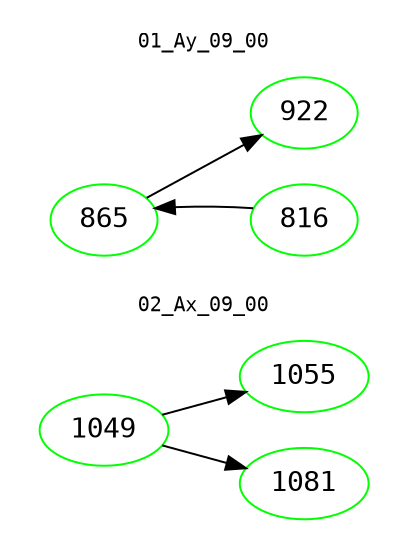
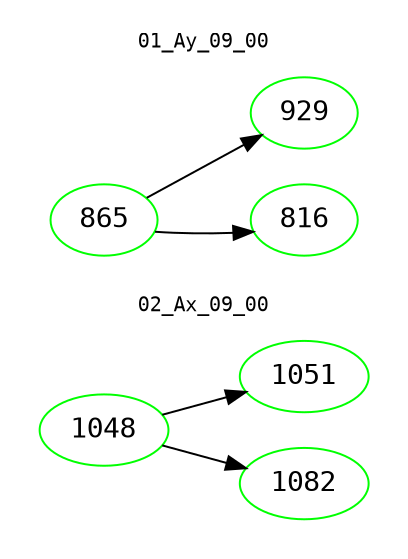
(304, 113) -> (304, 113)
(214, 207) -> (194, 233)
(304, 377) -> (304, 377)
(104, 430) -> (104, 430)
(304, 484) -> (304, 484)
